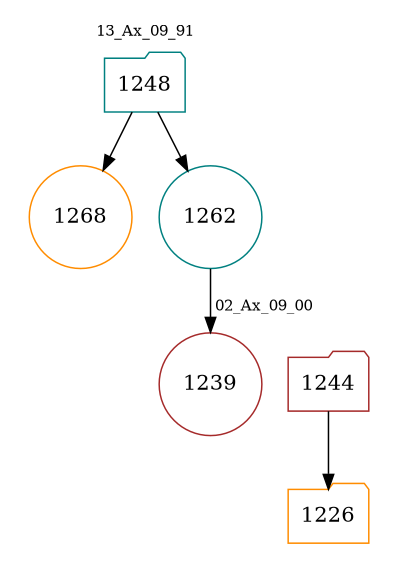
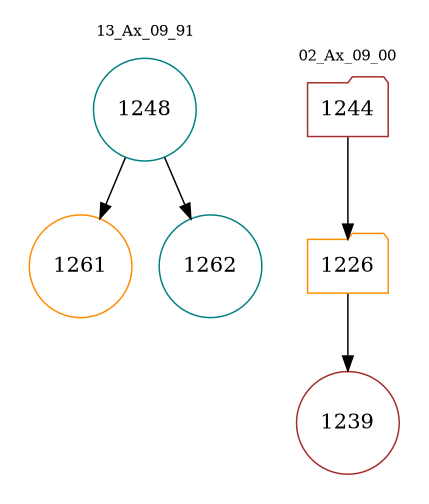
(145, 85) -> (145, 110)
(81, 217) -> (81, 266)
(211, 301) -> (348, 325)
